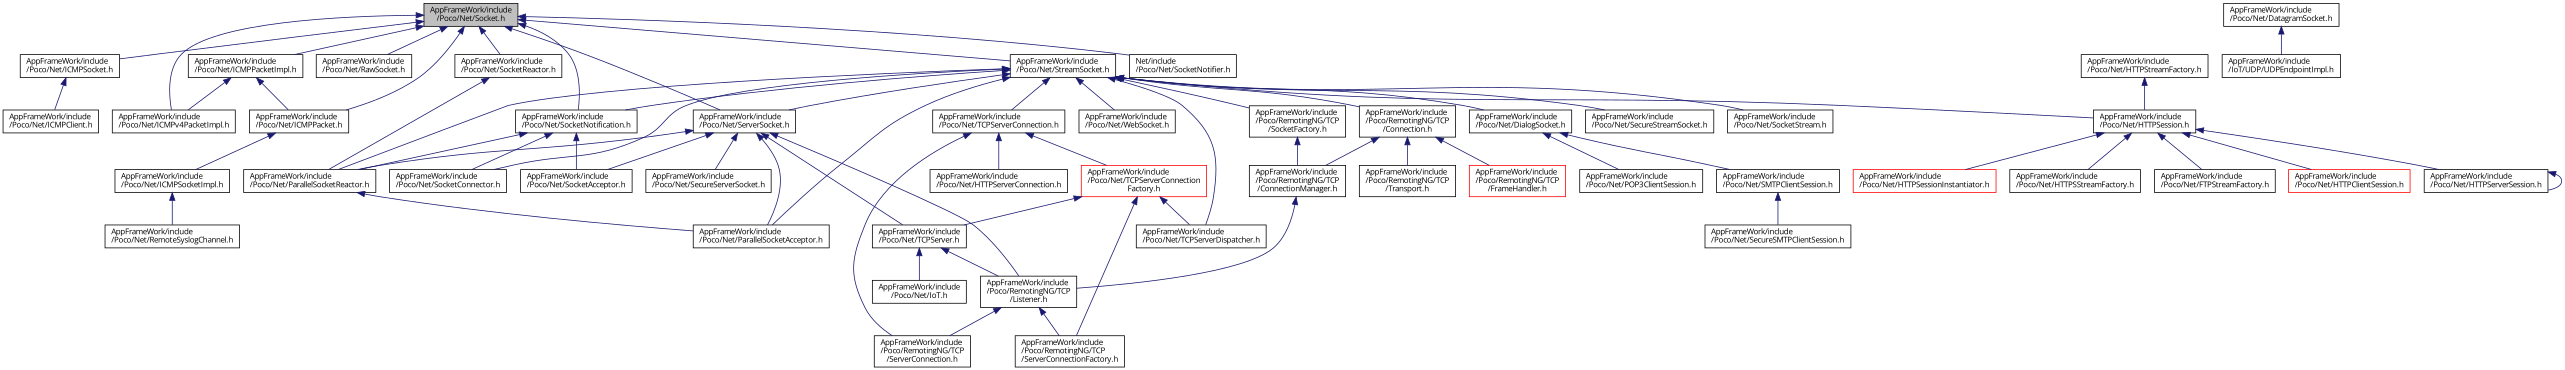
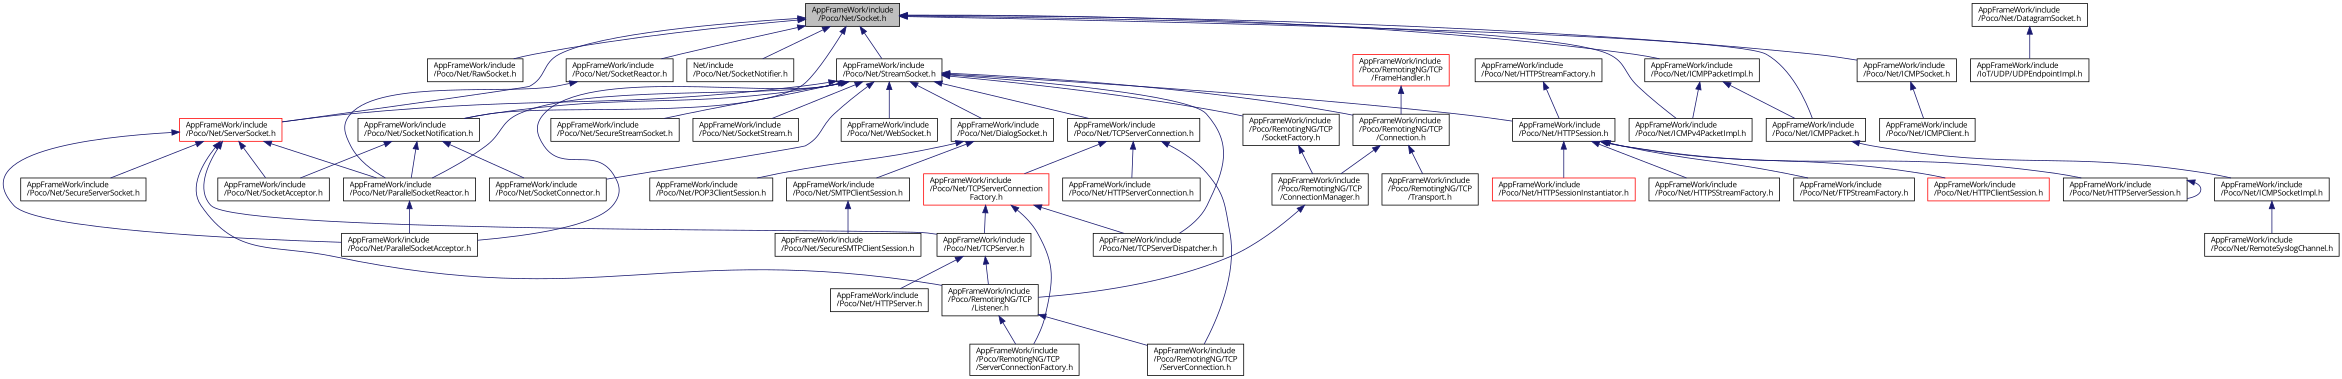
(744, 121) -> (231, 130)
(1466, 153) -> (1401, 103)
(919, 292) -> (879, 300)
